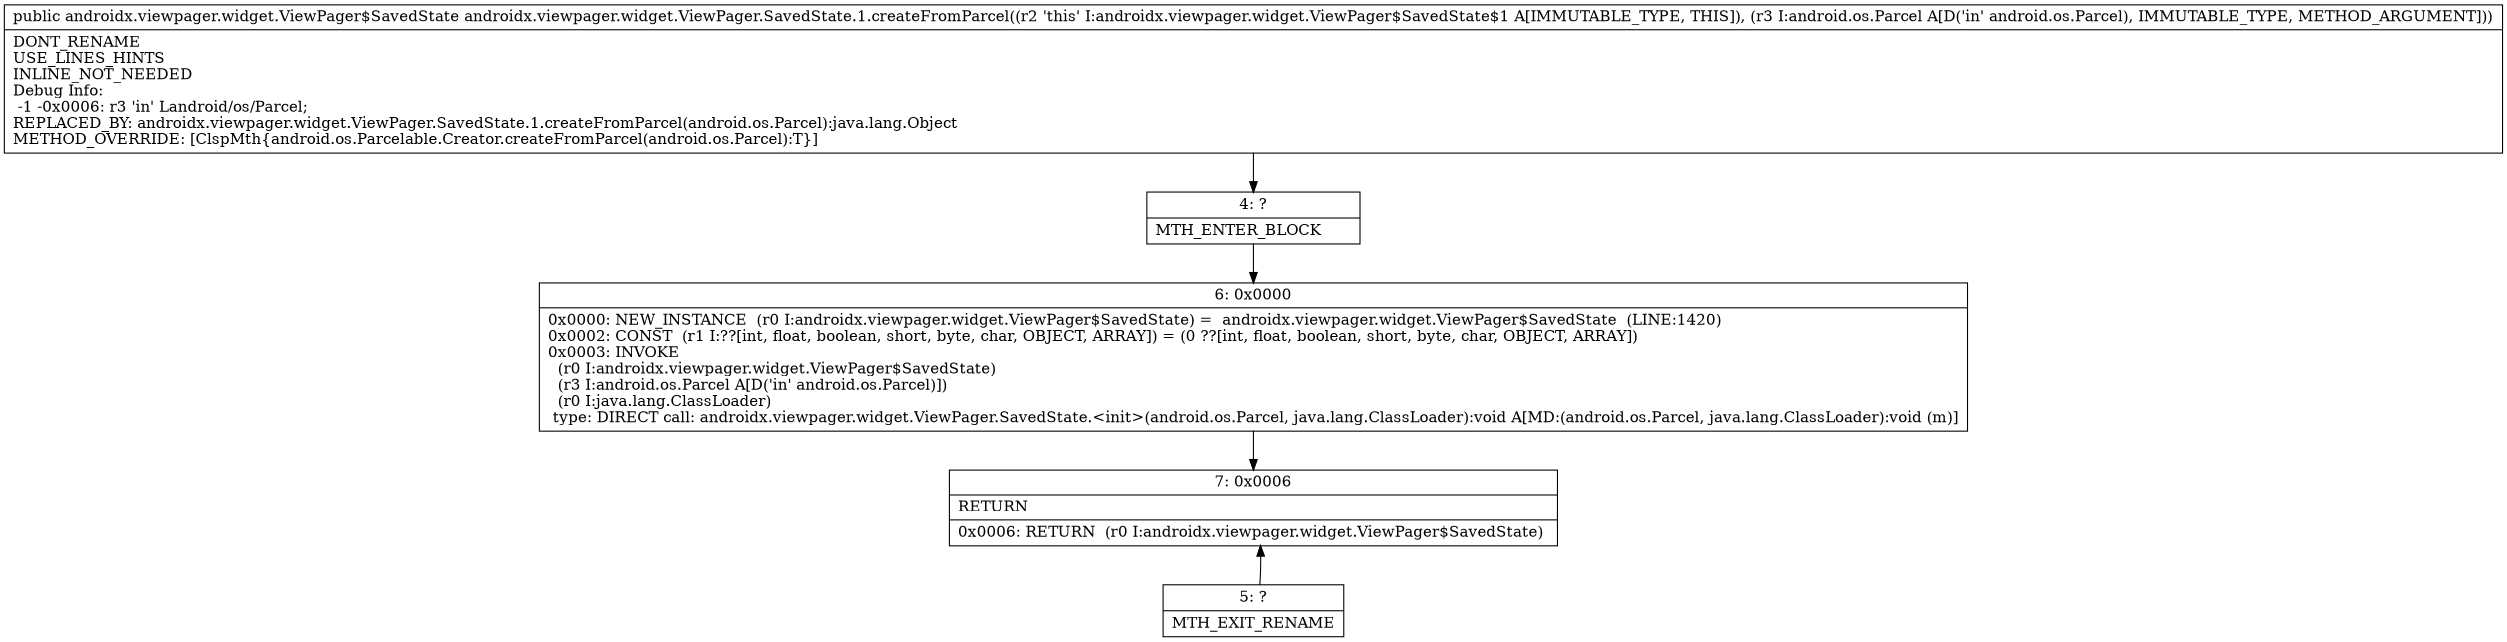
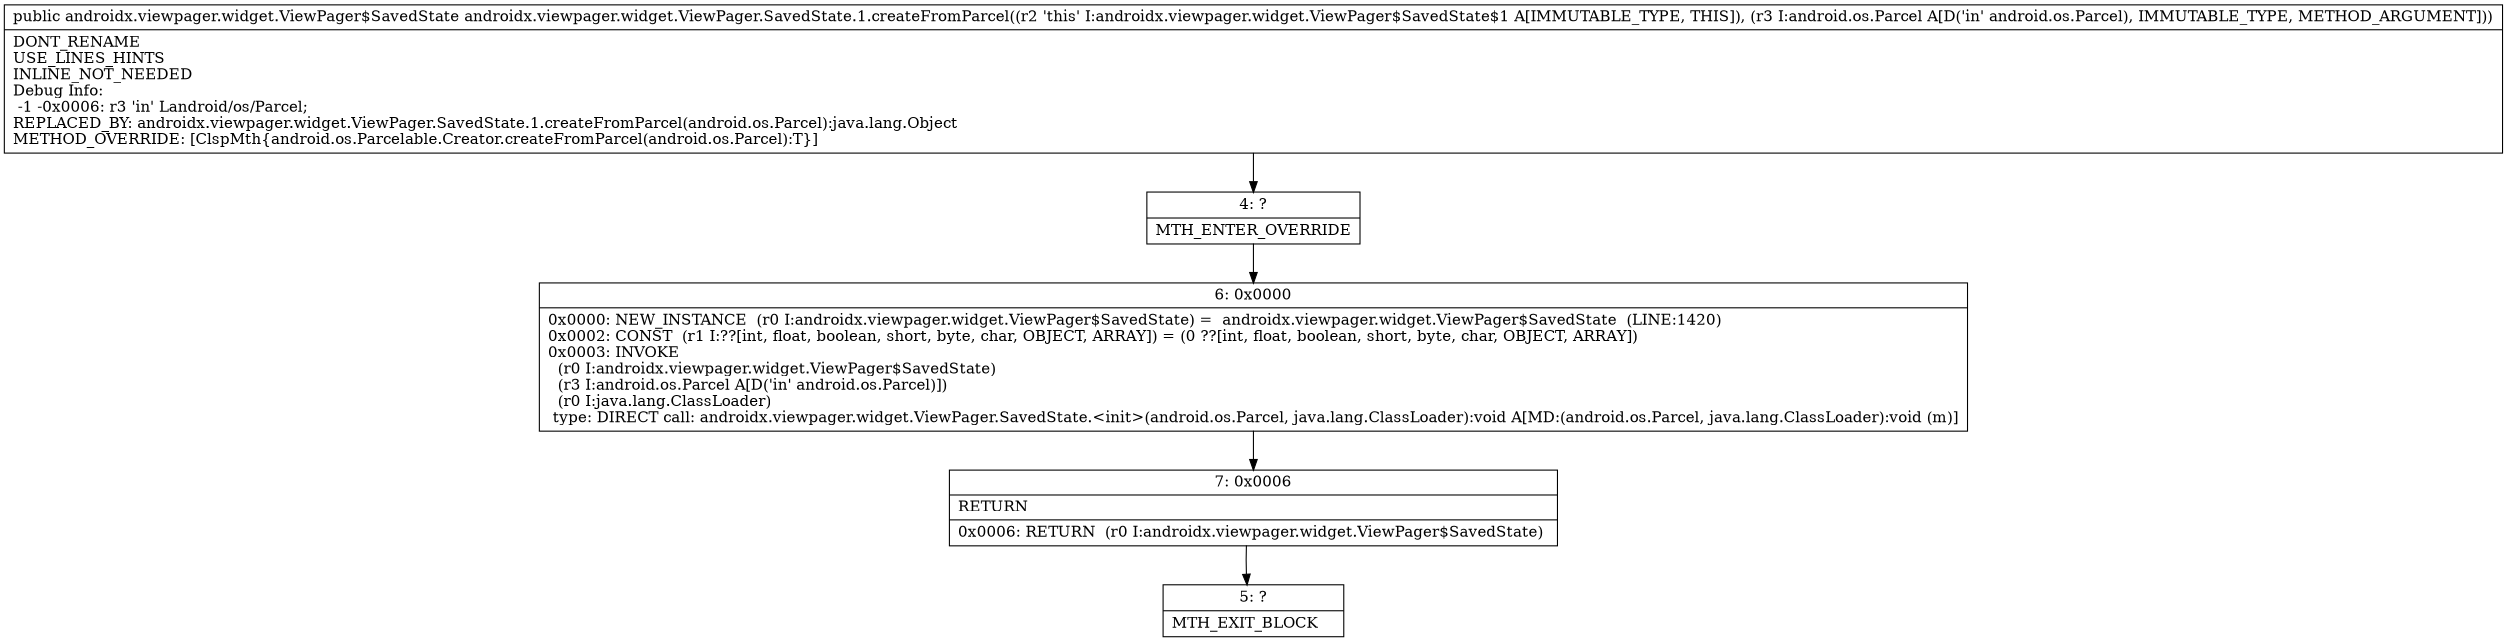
(1239, 230) -> (1253, 230)
(1261, 571) -> (1246, 560)
(1253, 623) -> (1245, 623)
